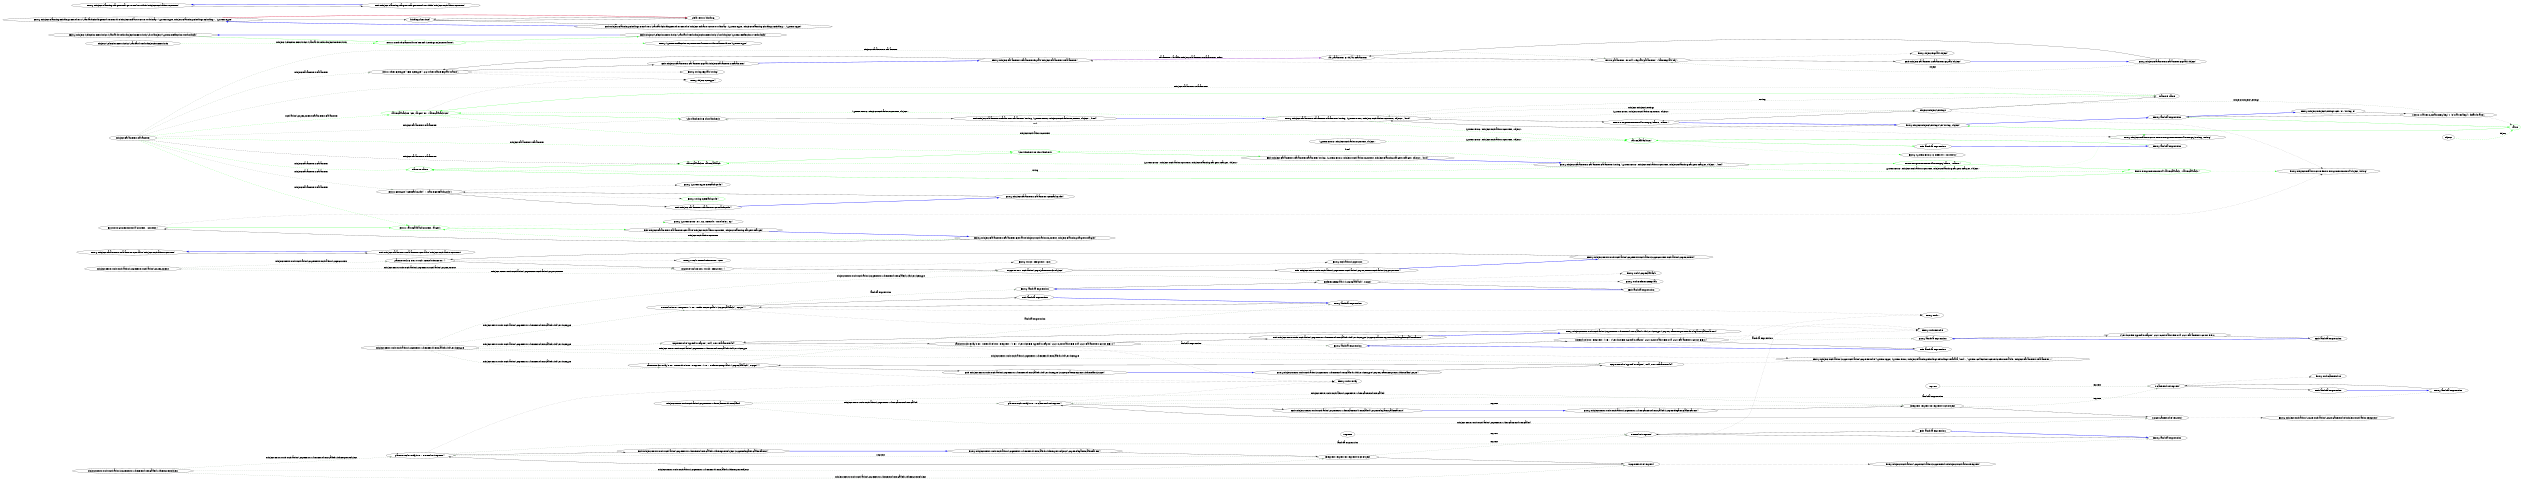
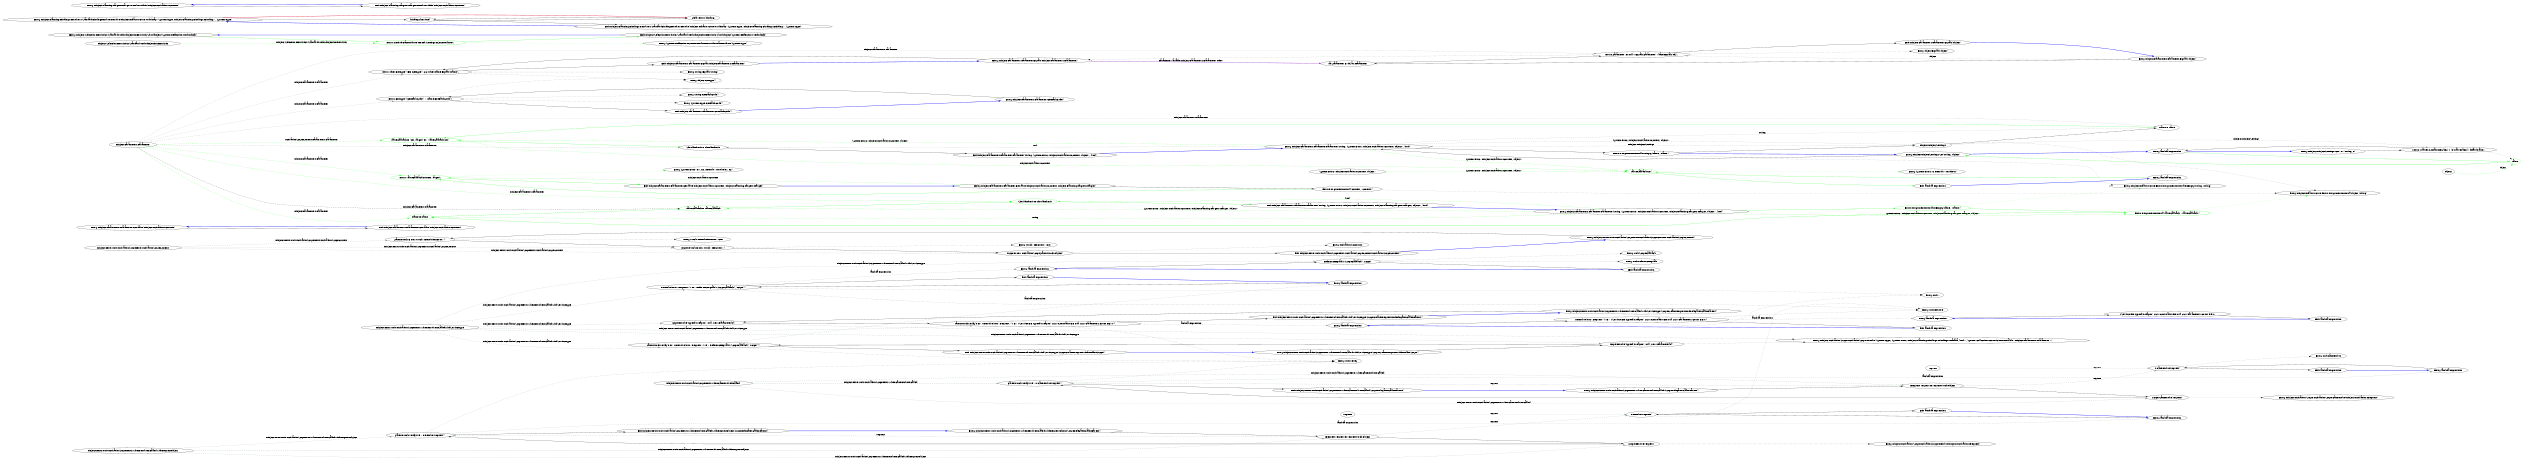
(553, 82) -> (556, 80)
(703, 199) -> (703, 95)
